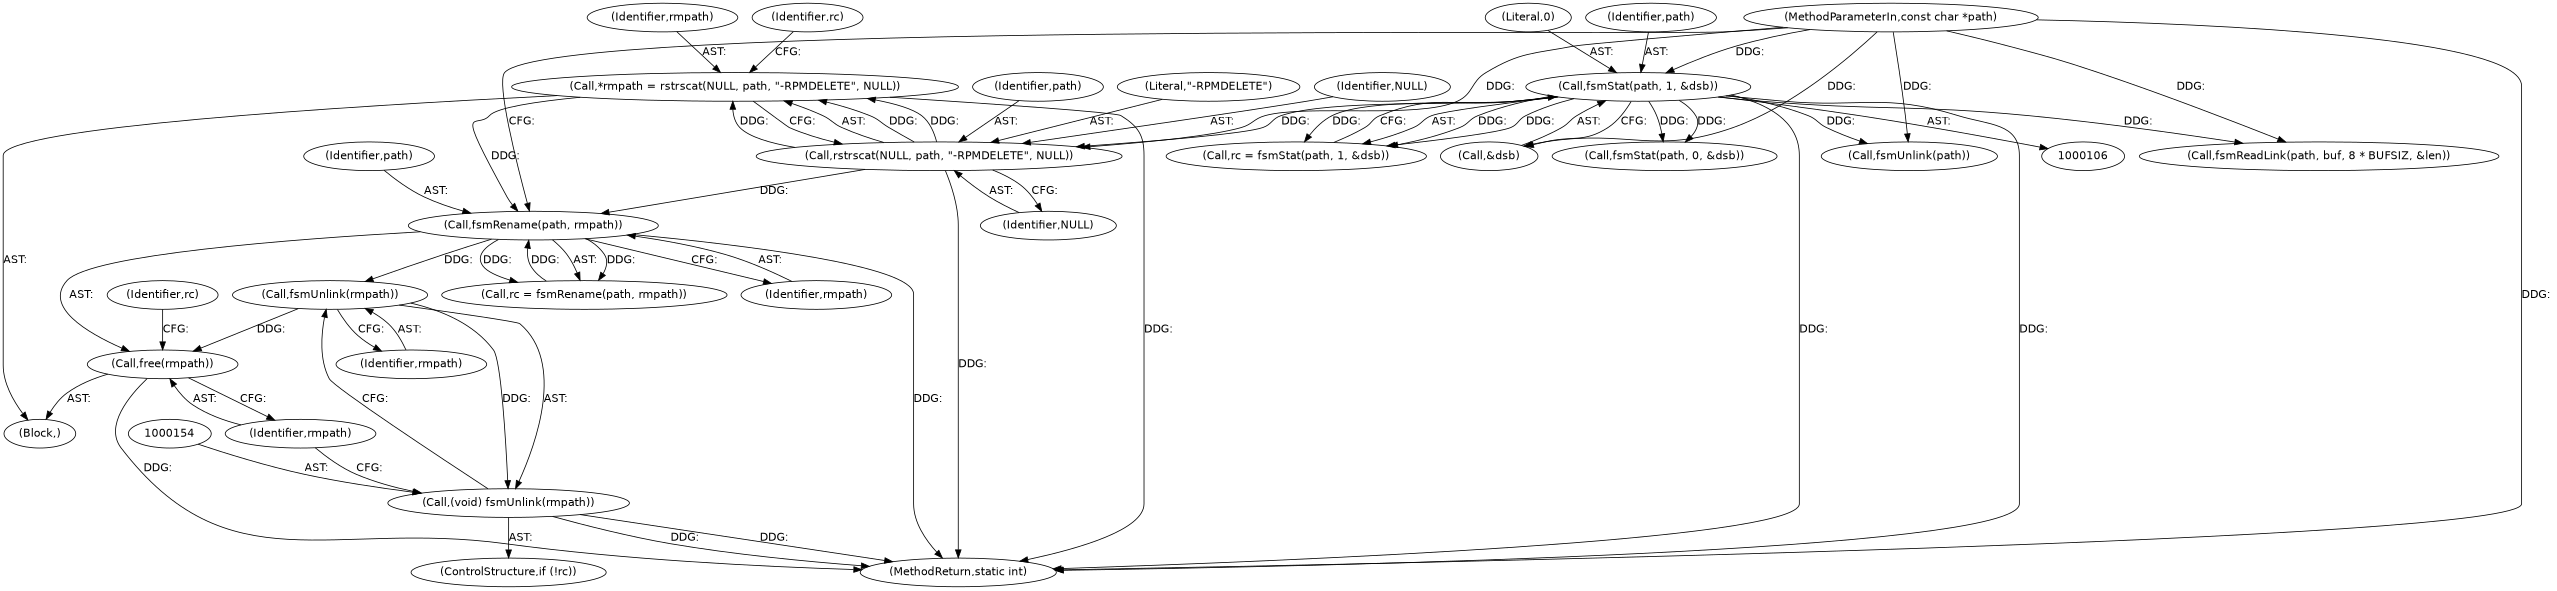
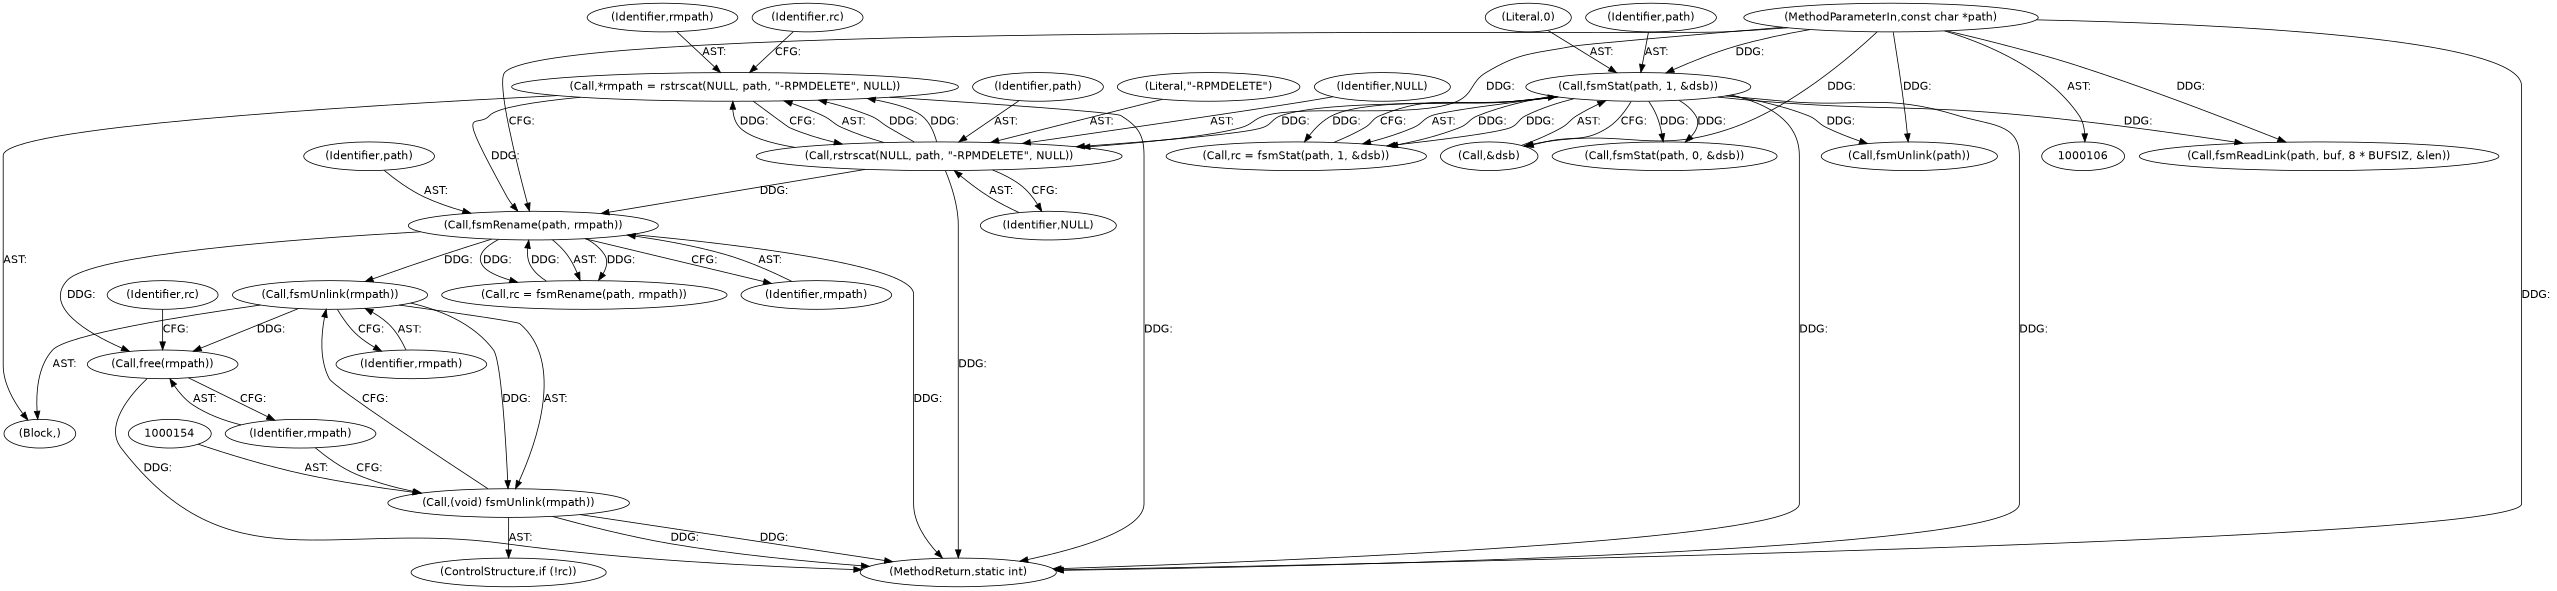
(1880, 119) -> (2027, 68)
(83, 295) -> (83, 295)
(75, 388) -> (123, 328)
